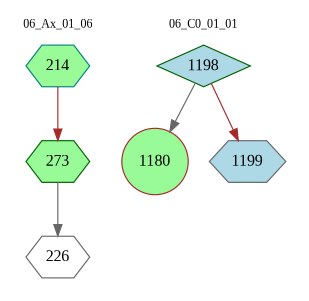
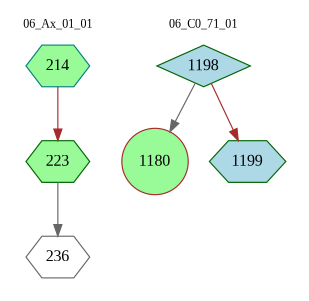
(58, 25) -> (58, 25)
(204, 25) -> (204, 25)
(58, 161) -> (58, 161)
(248, 161) -> (248, 161)
(58, 257) -> (58, 257)
